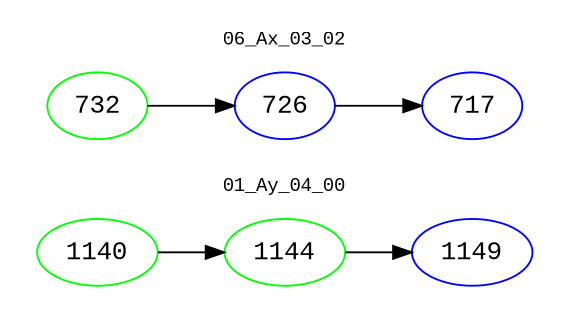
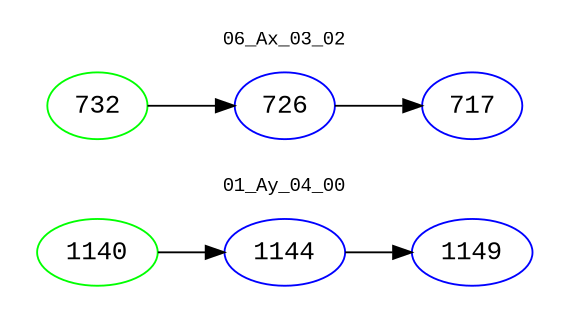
(285, 252) -> (285, 252)
